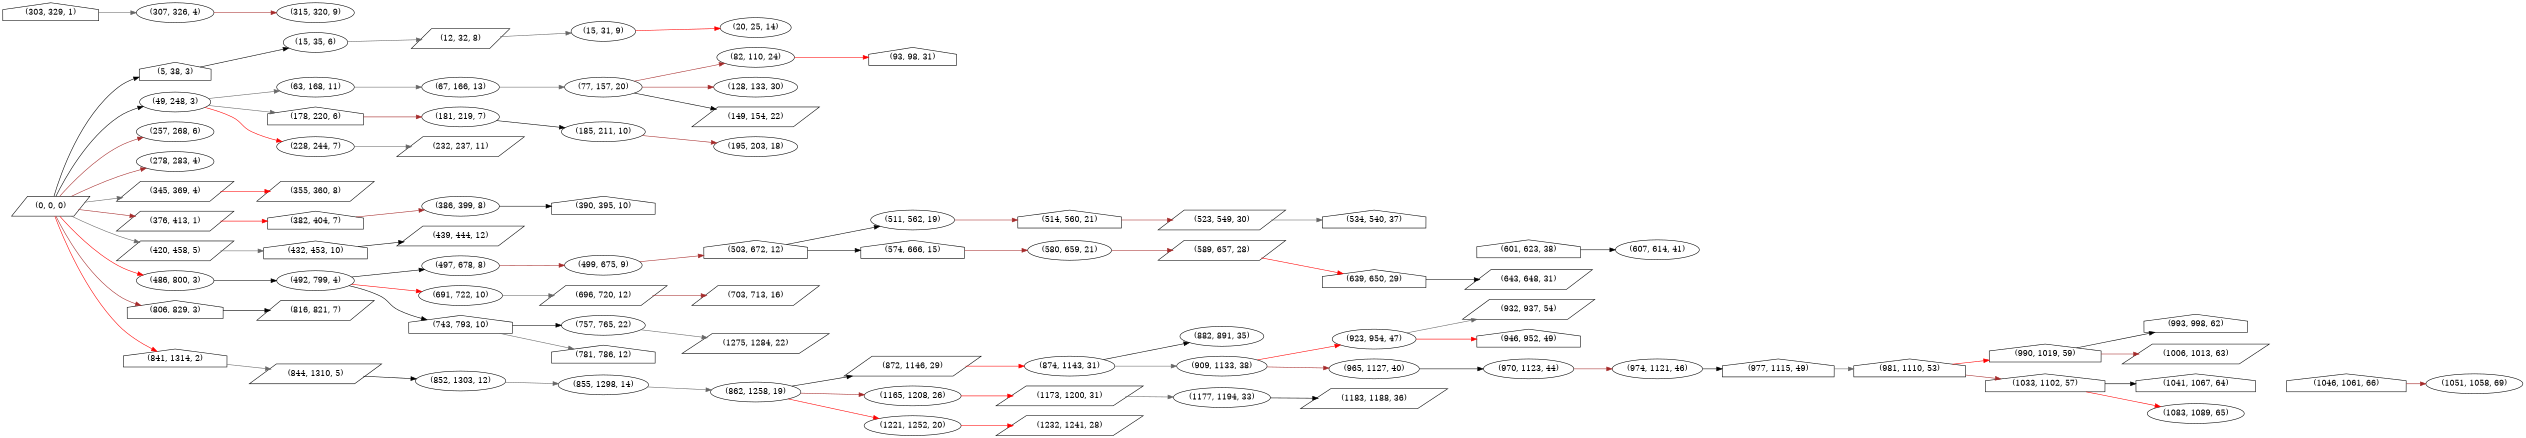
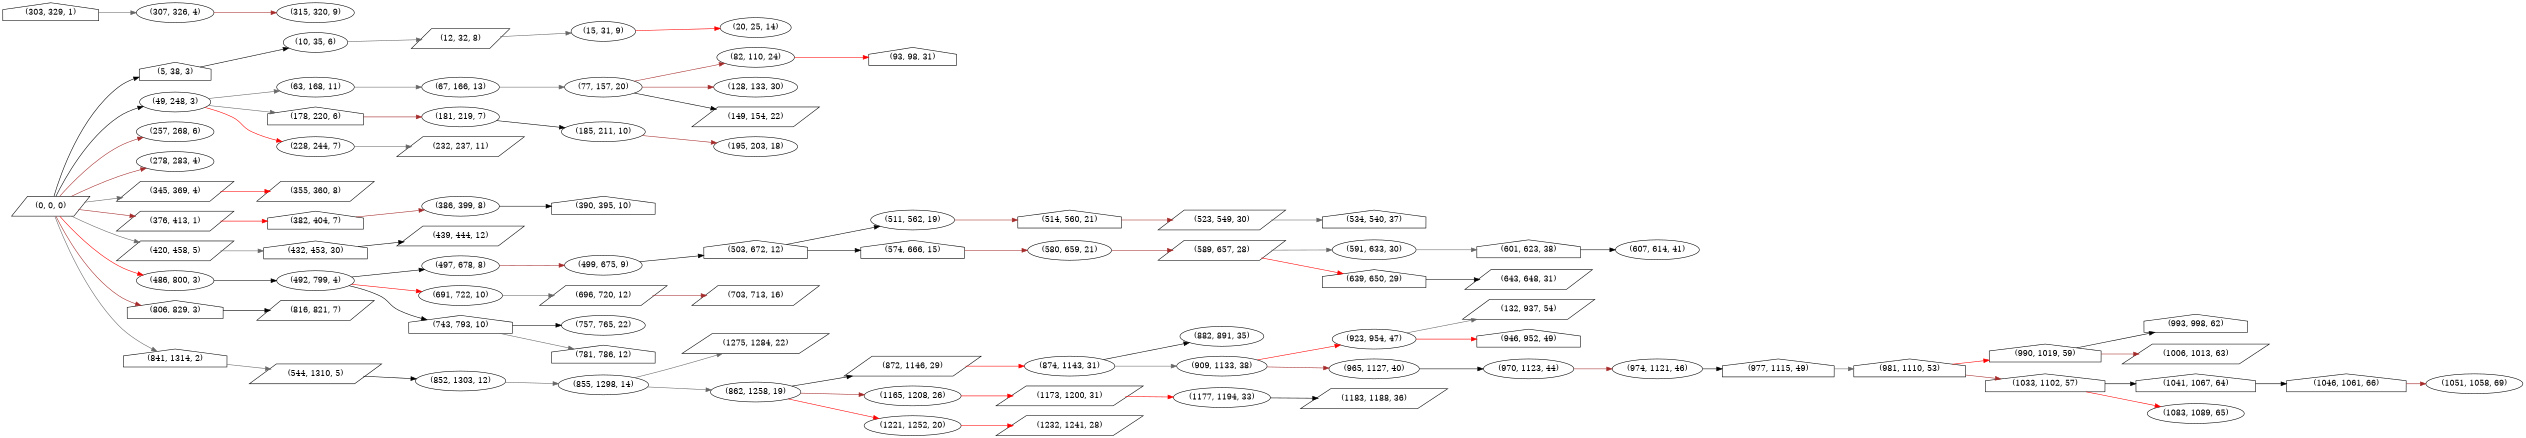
(316, 42) -> (316, 42)
none -> (1374, 250)
(316, 251) -> (316, 251)
(669, 259) -> (669, 259)
(92, 292) -> (92, 292)
(1529, 309) -> (1529, 309)
(671, 333) -> (676, 367)
(316, 374) -> (316, 374)
none -> (2268, 384)
(1147, 397) -> (1147, 397)
